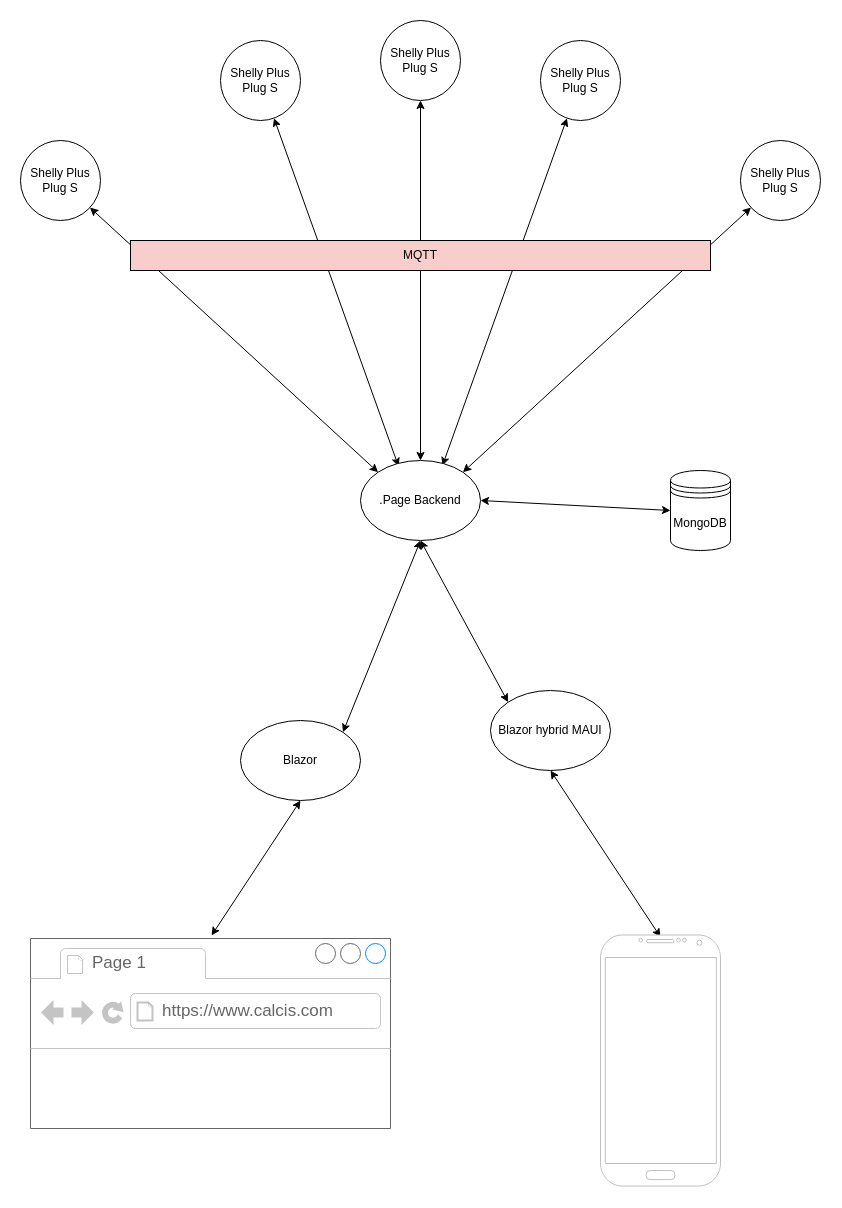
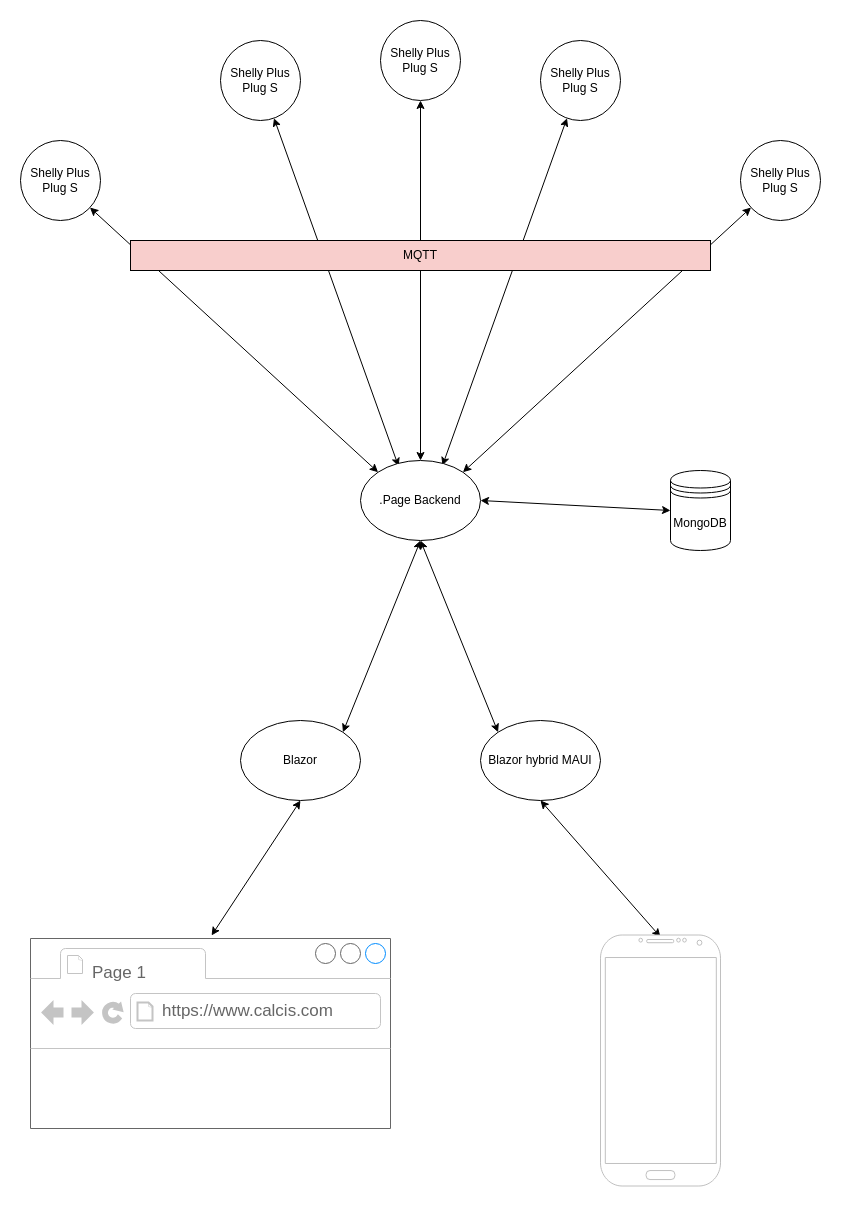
(551, 731) -> (541, 761)
(146, 964) -> (146, 974)
